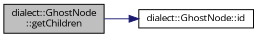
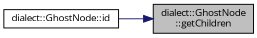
(117, 19) -> (131, 19)
